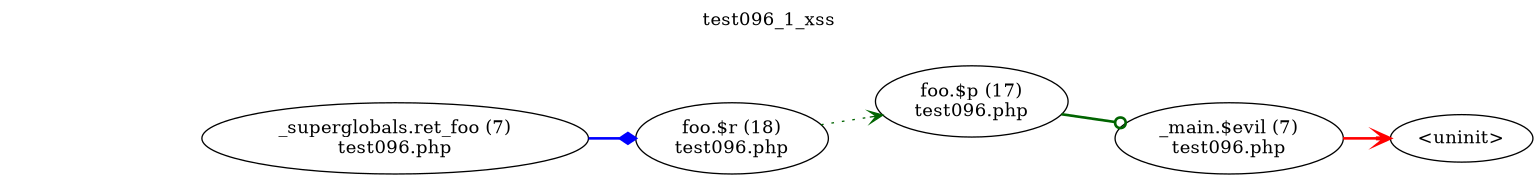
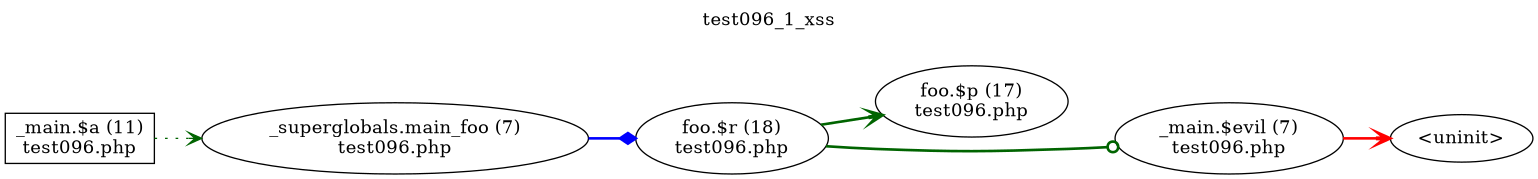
(1088, 118) -> (967, 151)
(845, 121) -> (845, 121)
none -> (80, 138)
(395, 138) -> (395, 138)
